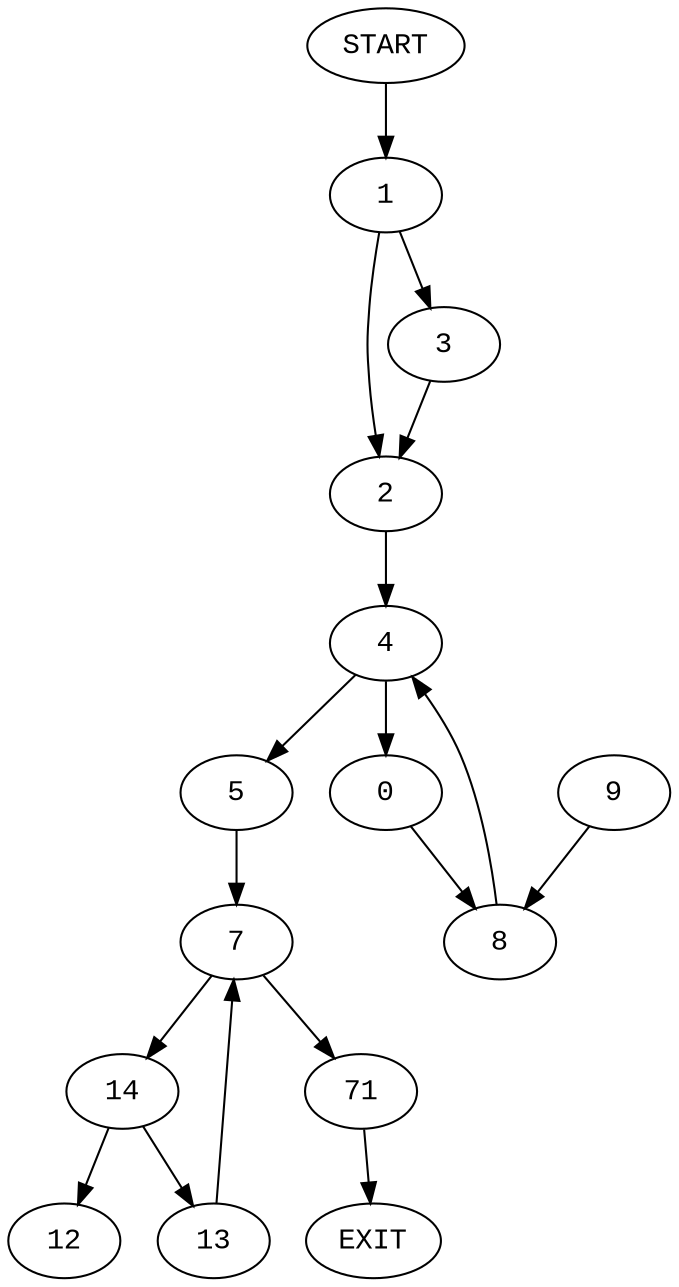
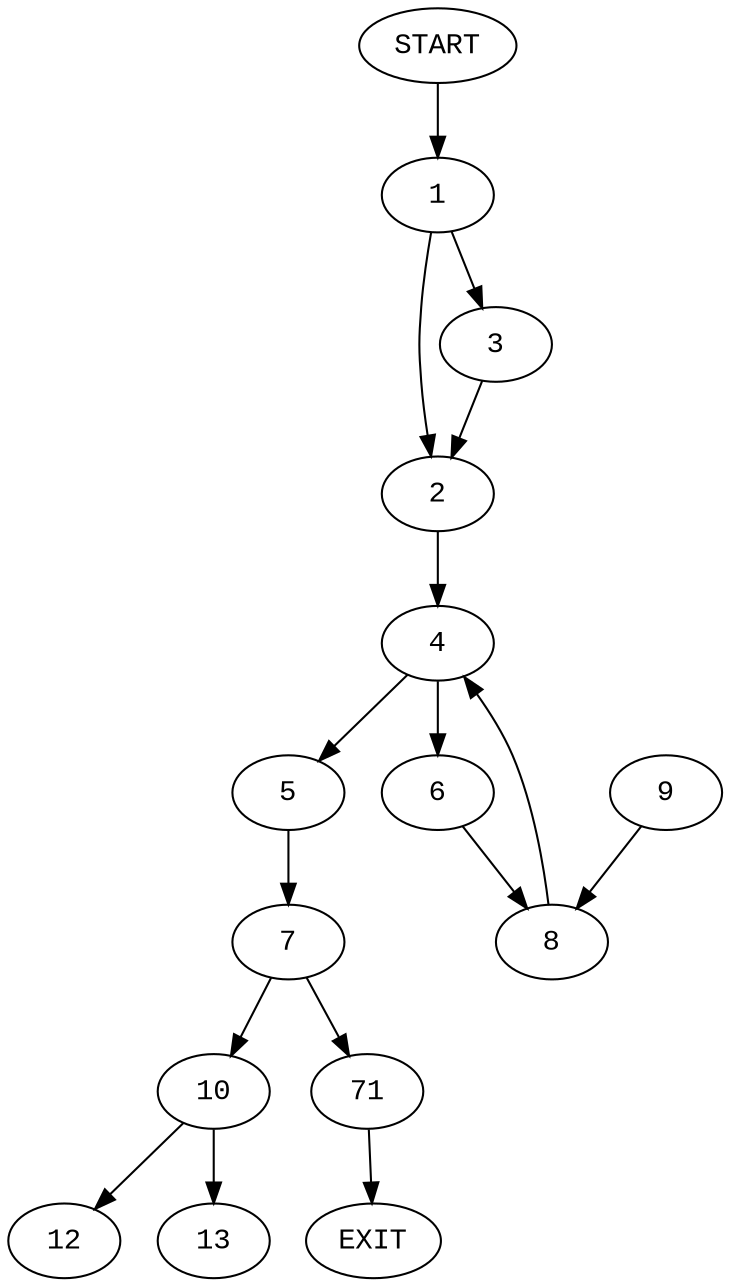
(386, 793) -> (438, 793)
(122, 1091) -> (214, 1091)
(224, 1102) -> none
